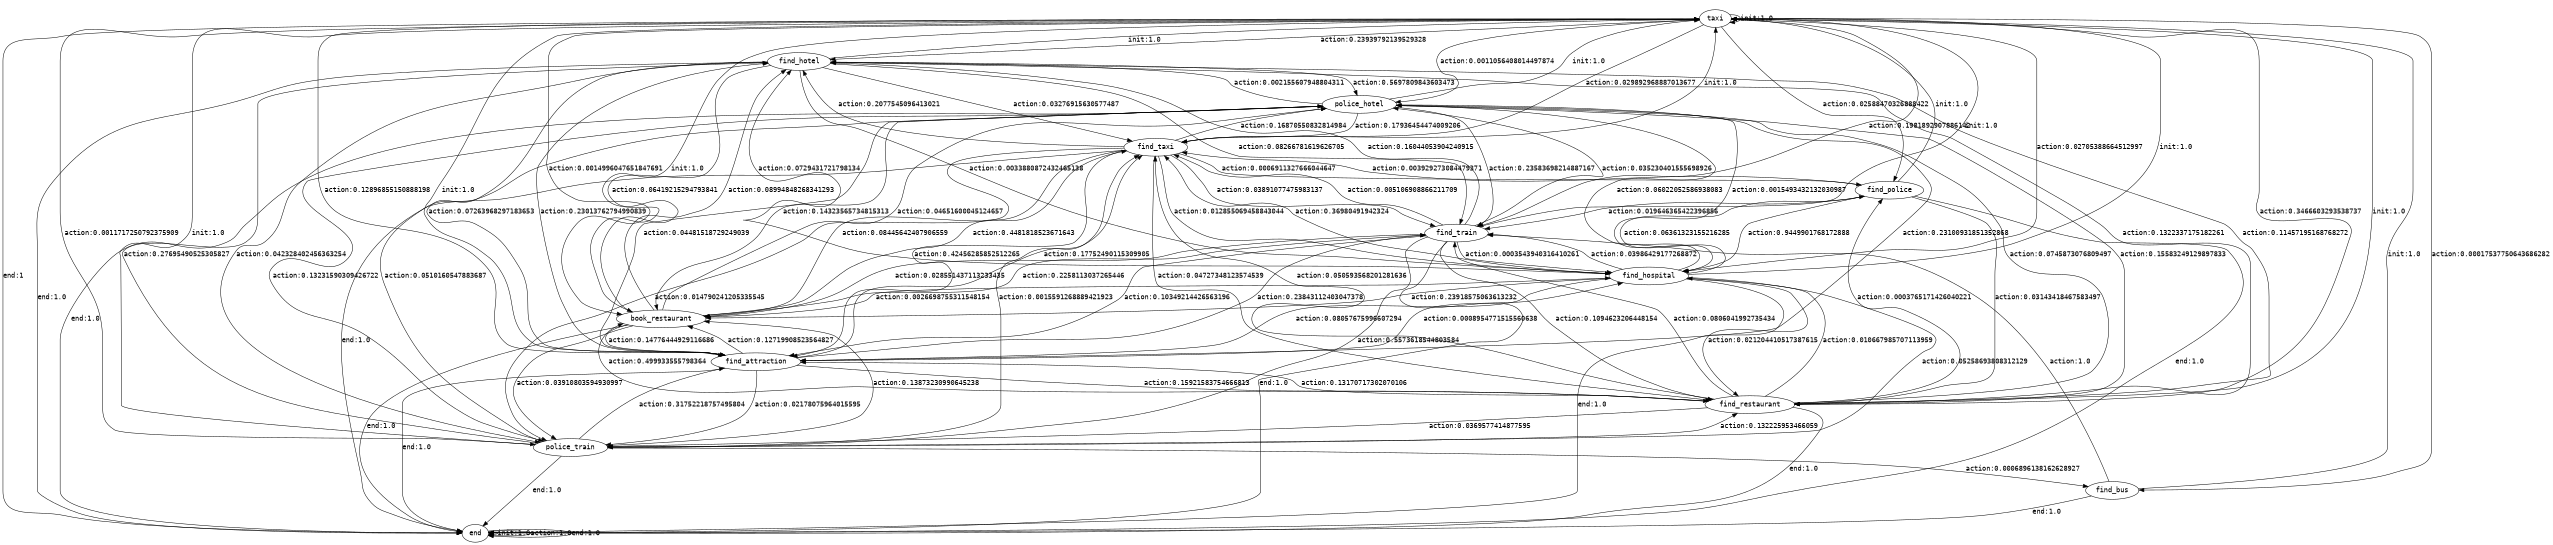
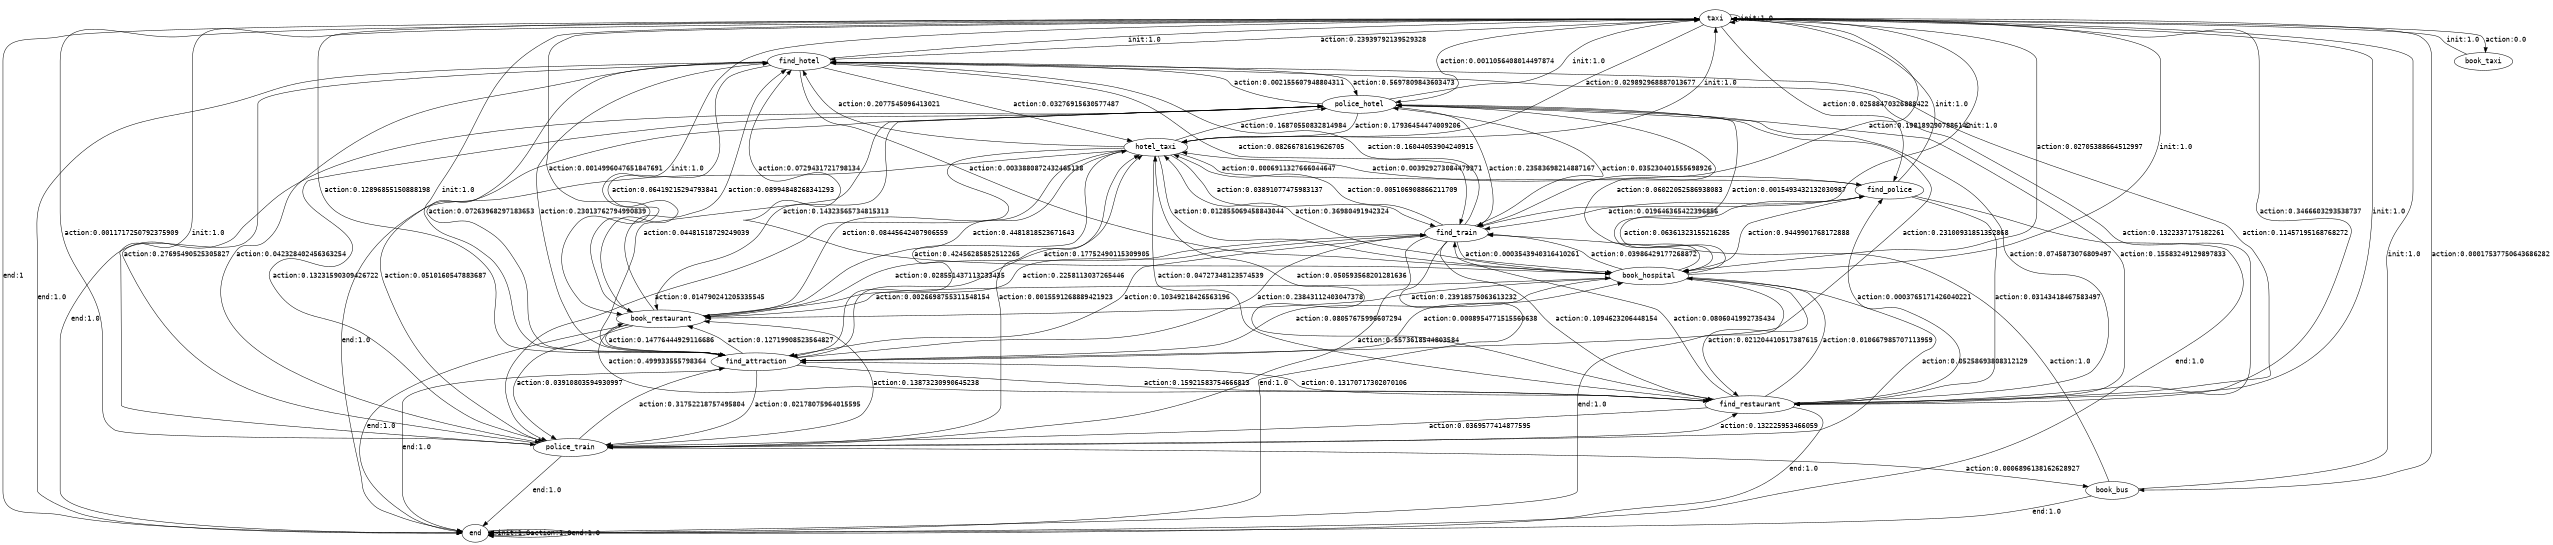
none -> (2484, 61)
(1156, 147) -> (1156, 147)
(945, 150) -> none
(1649, 276) -> (1649, 276)
(1177, 297) -> (1177, 297)
(2112, 490) -> (2112, 490)
